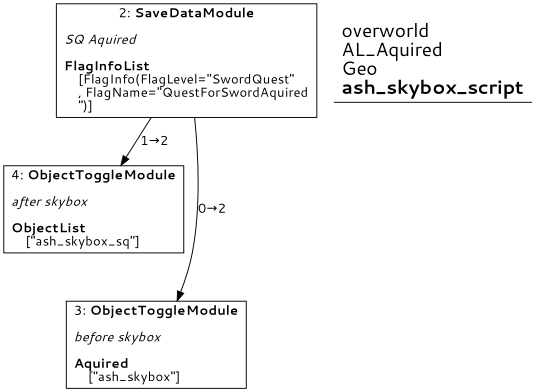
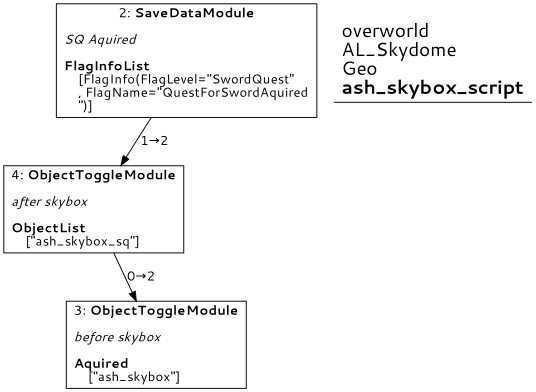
(392, 50) -> (399, 50)
(198, 206) -> (123, 273)
